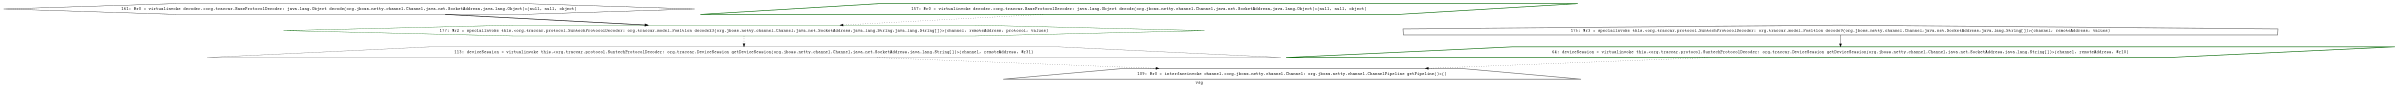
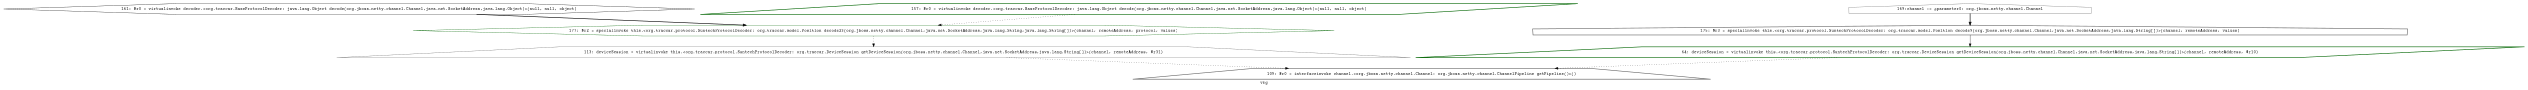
none -> (1970, 9)
